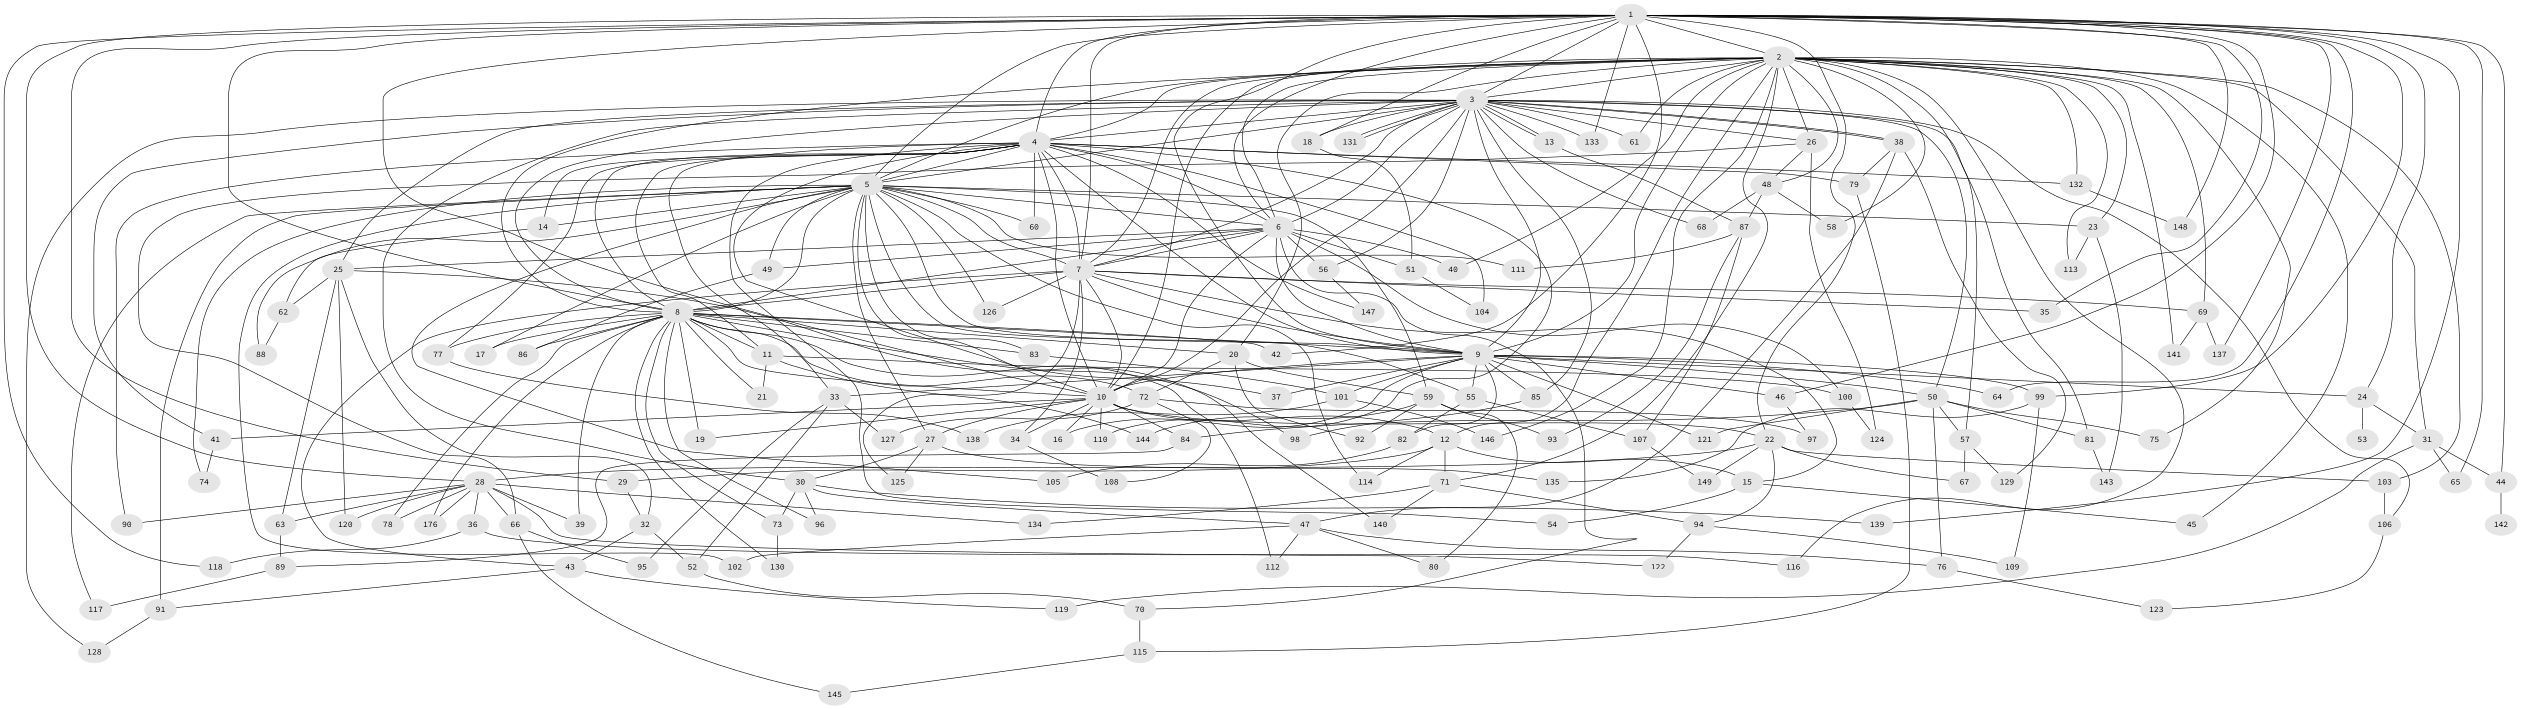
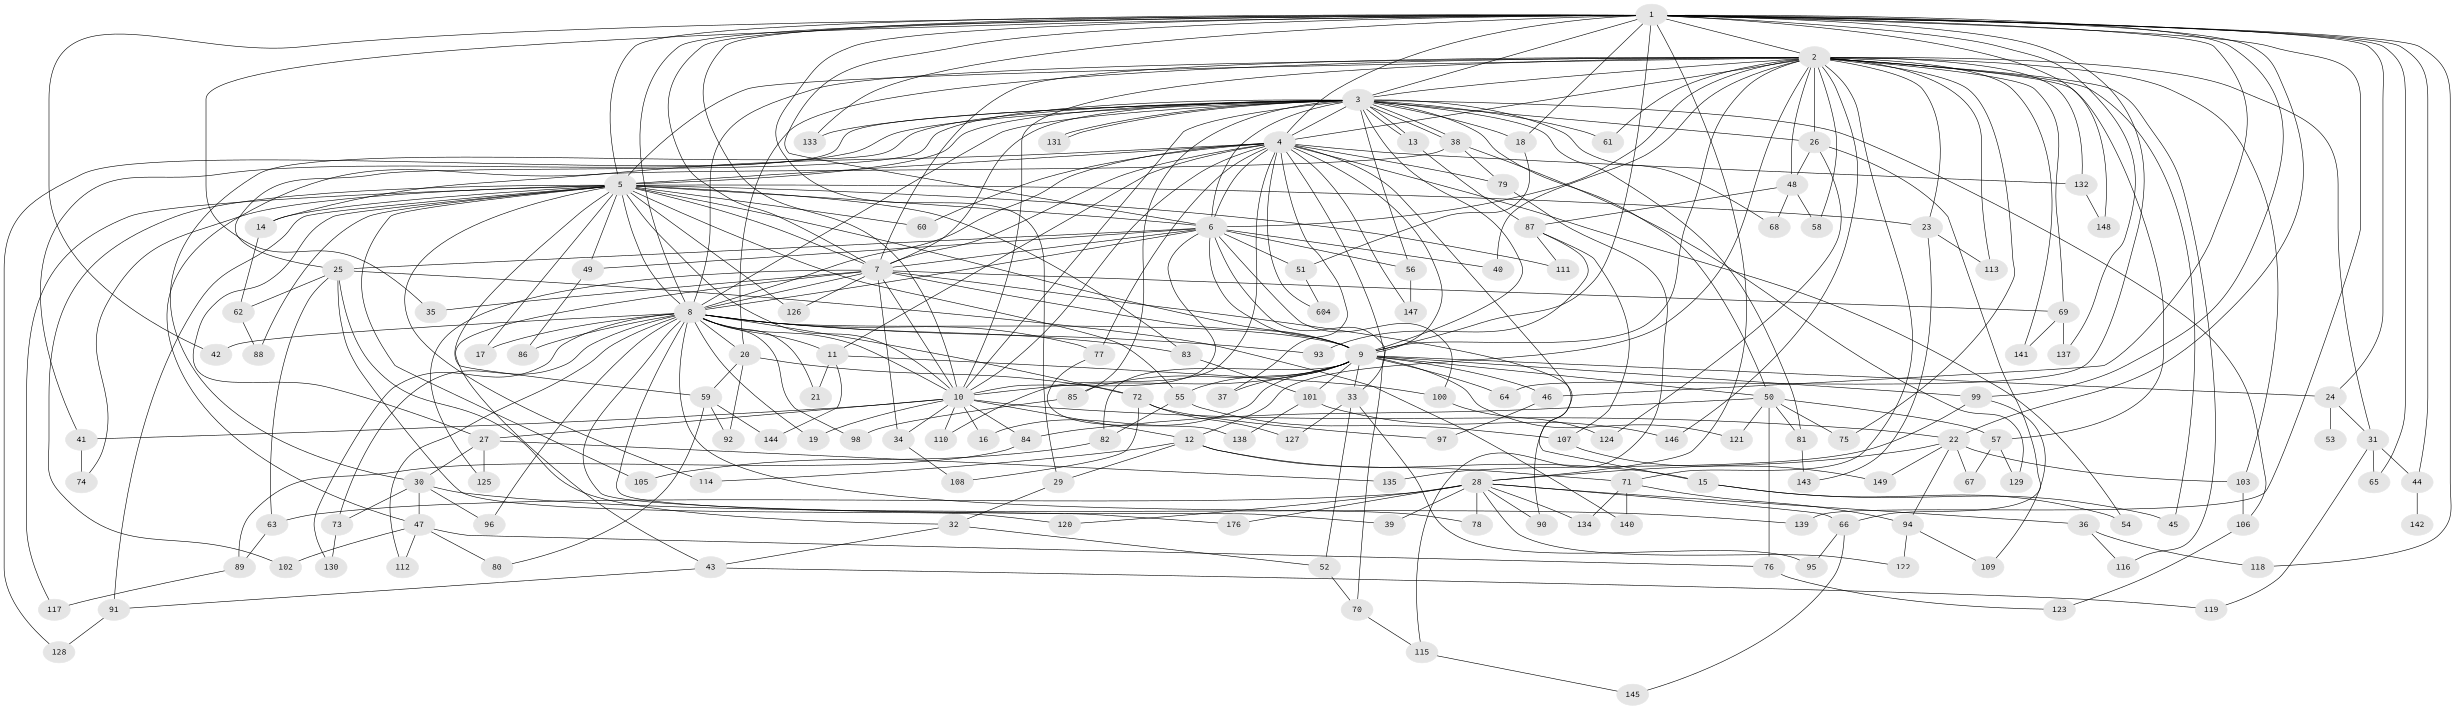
(1482, 312) -> (1323, 312)
(1490, 419) -> (1124, 339)
